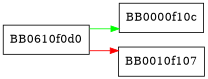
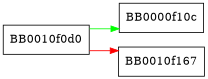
(46, 40) -> (46, 40)
(161, 62) -> (161, 62)
